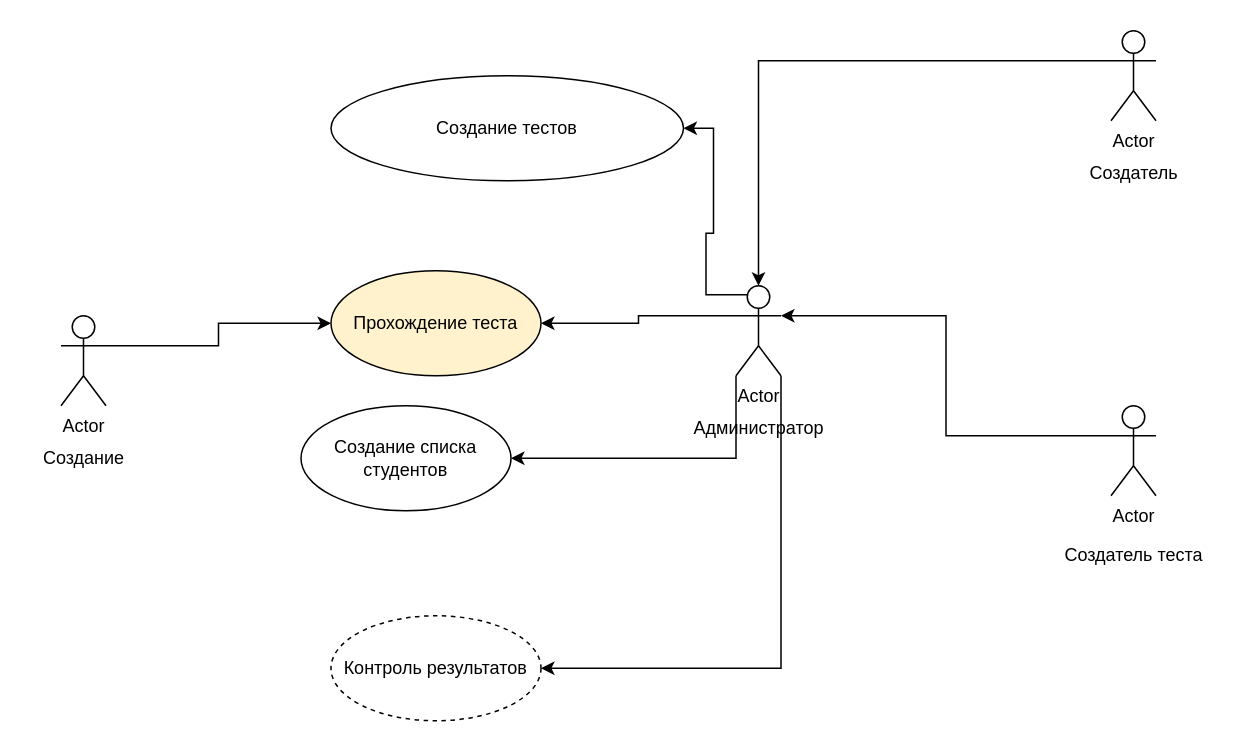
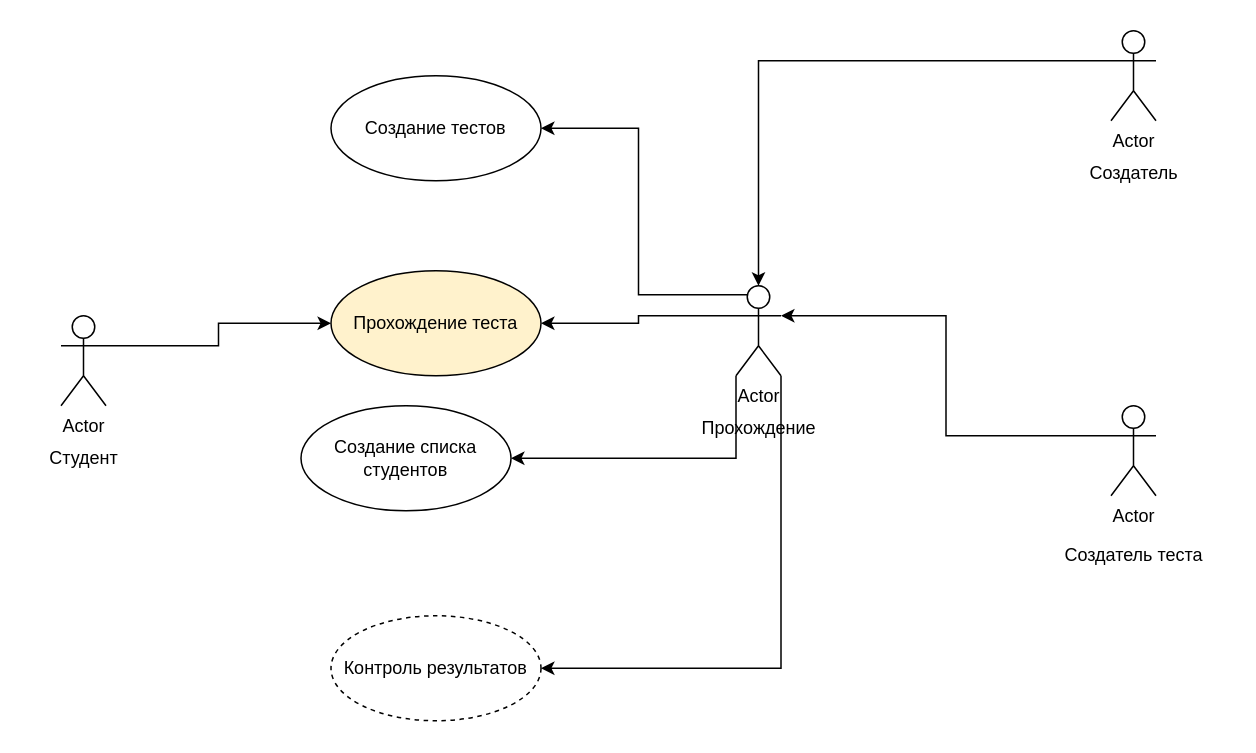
(507, 128) -> (436, 128)
(759, 428) -> (759, 428)
(84, 458) -> (84, 458)
